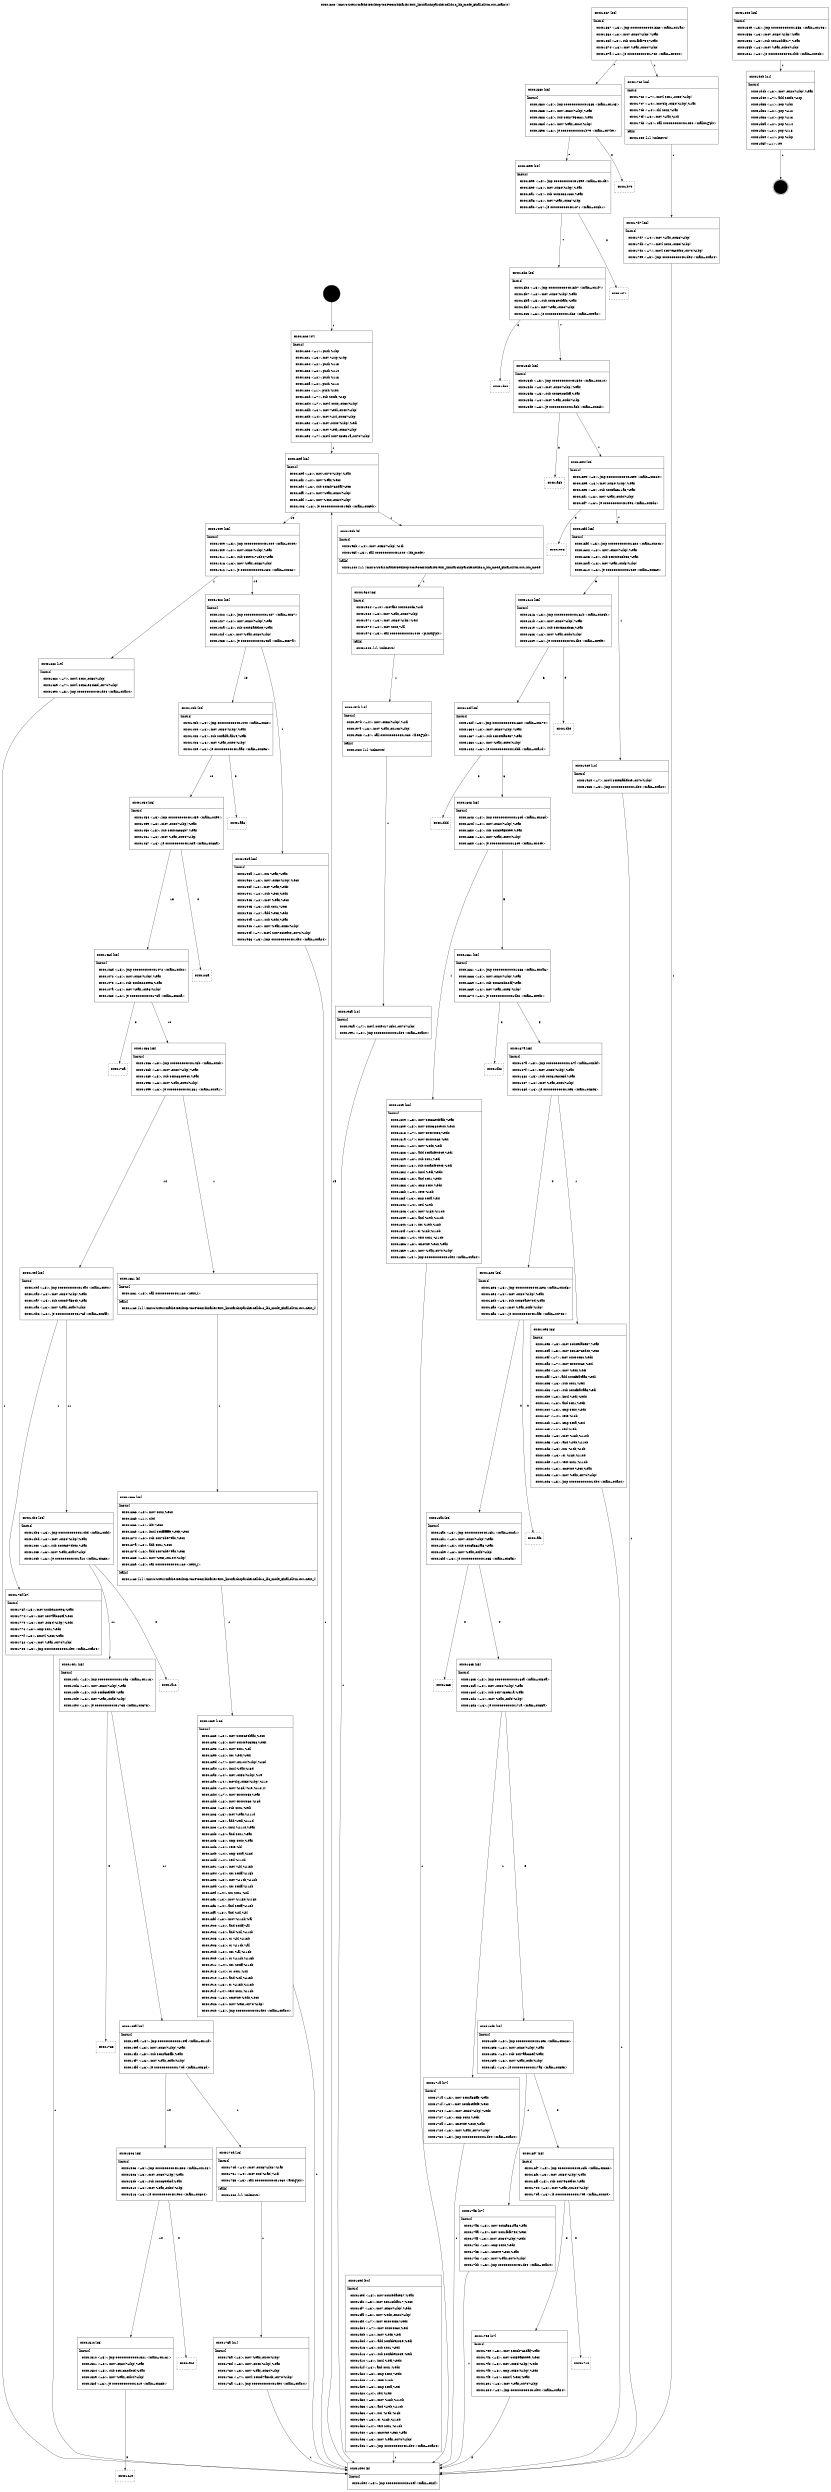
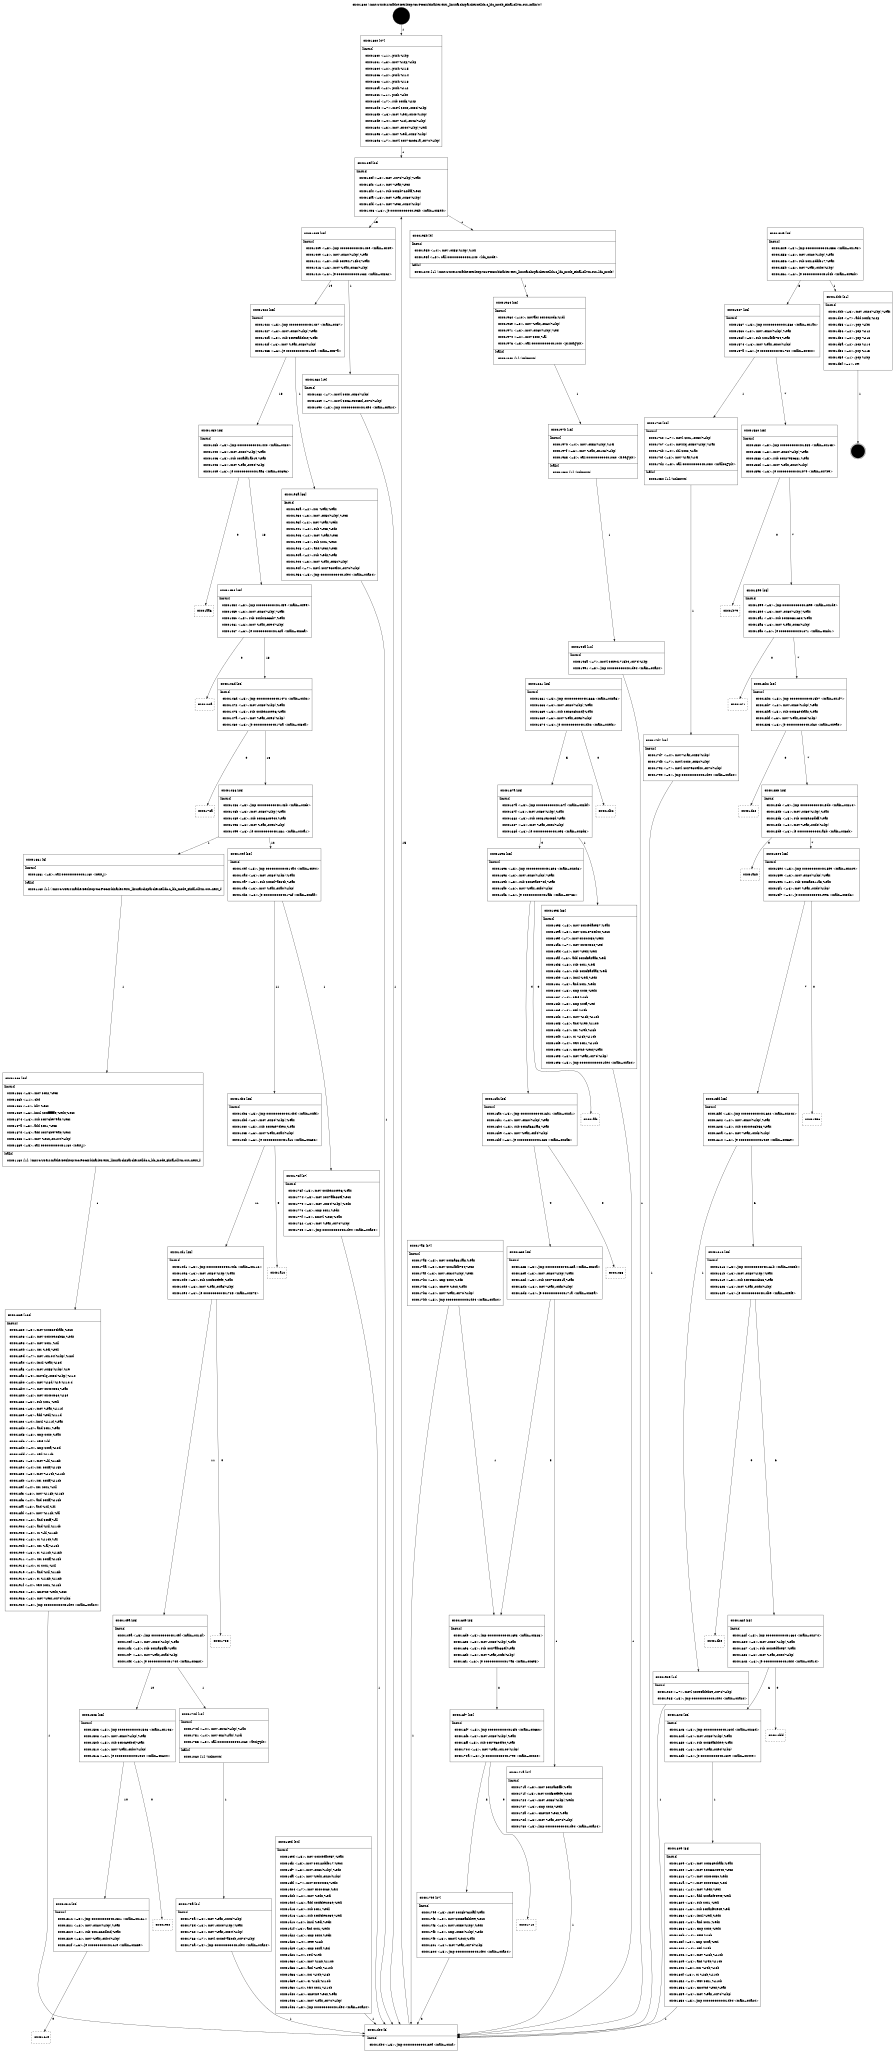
none -> (794, 291)
(502, 898) -> none
(521, 2139) -> (476, 1459)
